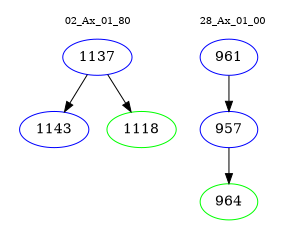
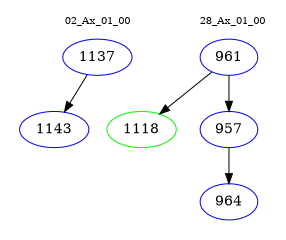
(98, 22) -> (98, 22)
(117, 89) -> (198, 83)
(229, 202) -> (229, 202)
